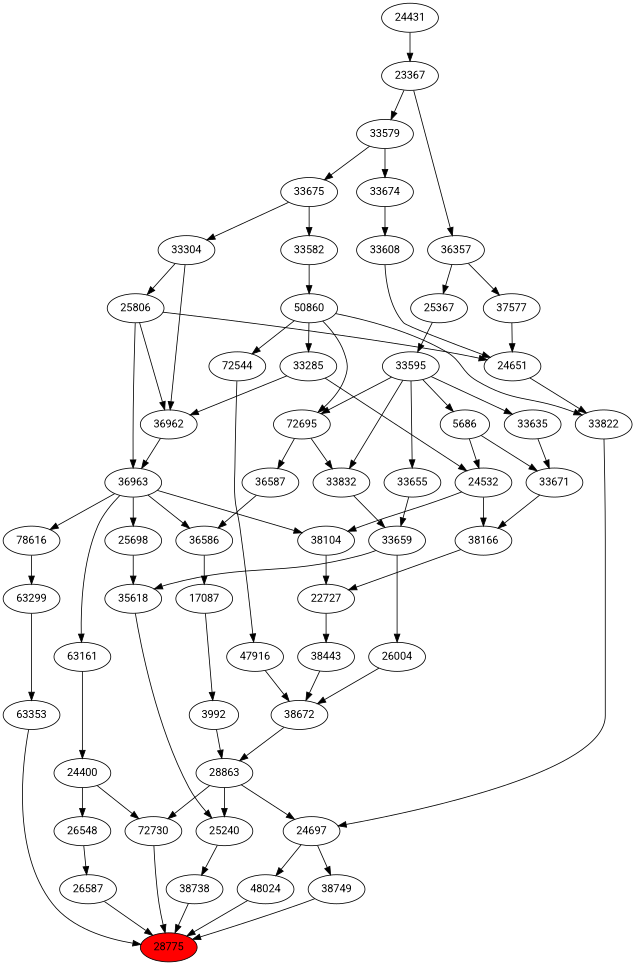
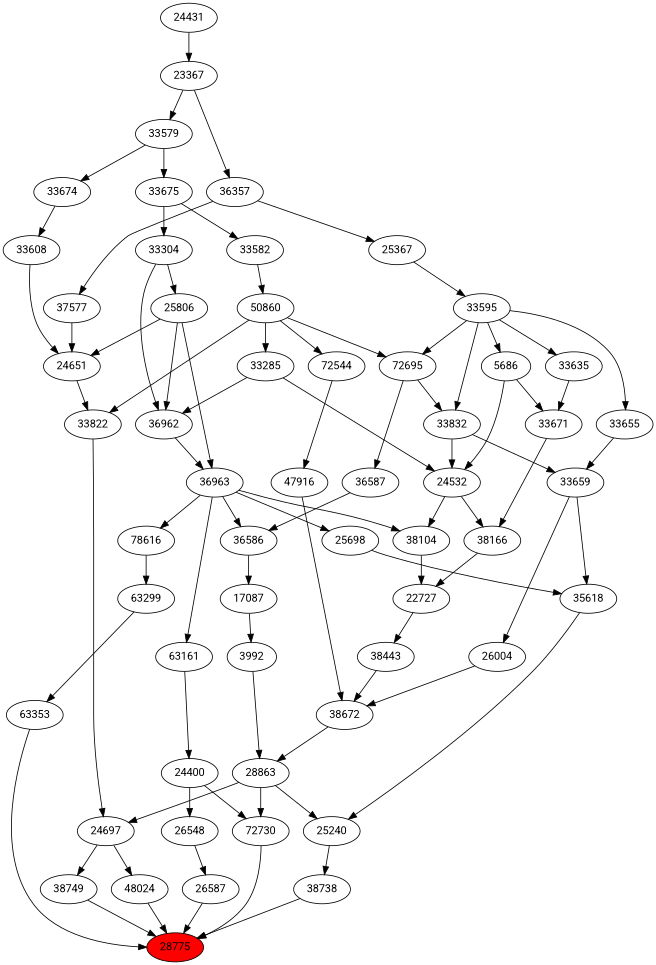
none -> (452, 450)
